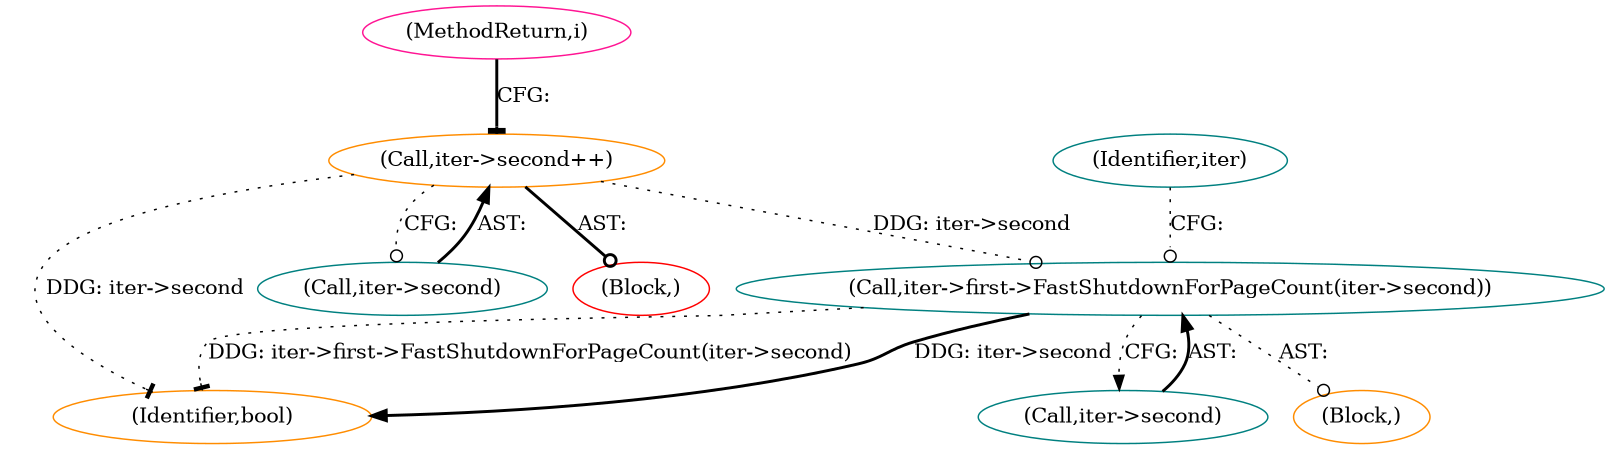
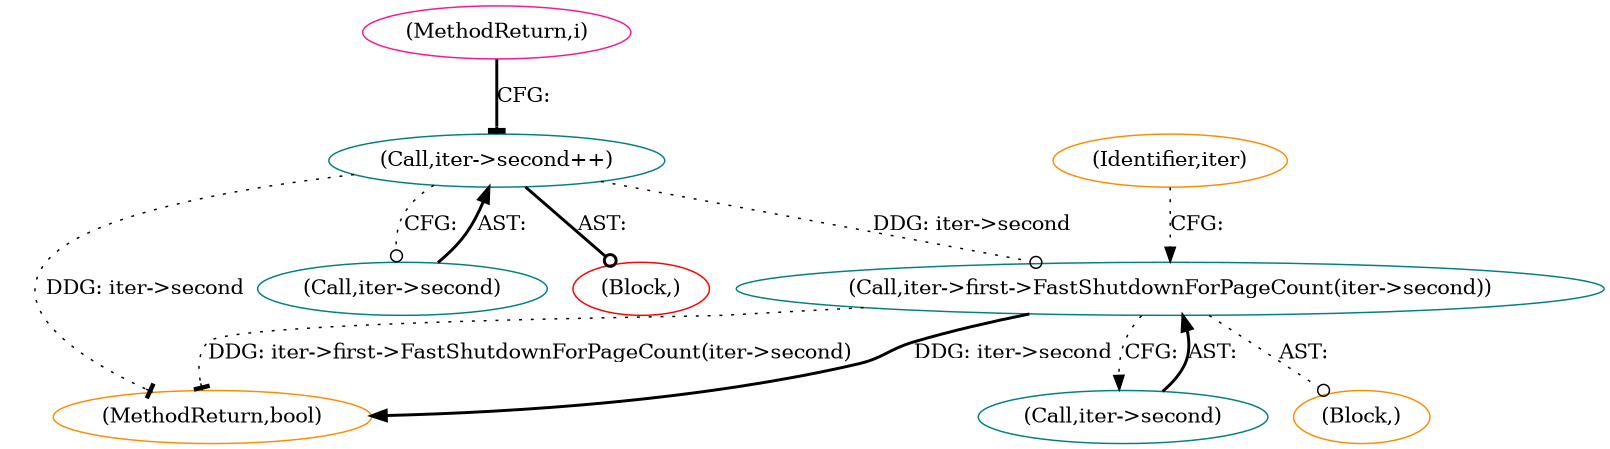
(497, 161) -> (497, 161)
(1170, 161) -> (1170, 161)
(1170, 217) -> (1170, 217)
(212, 417) -> (212, 417)
